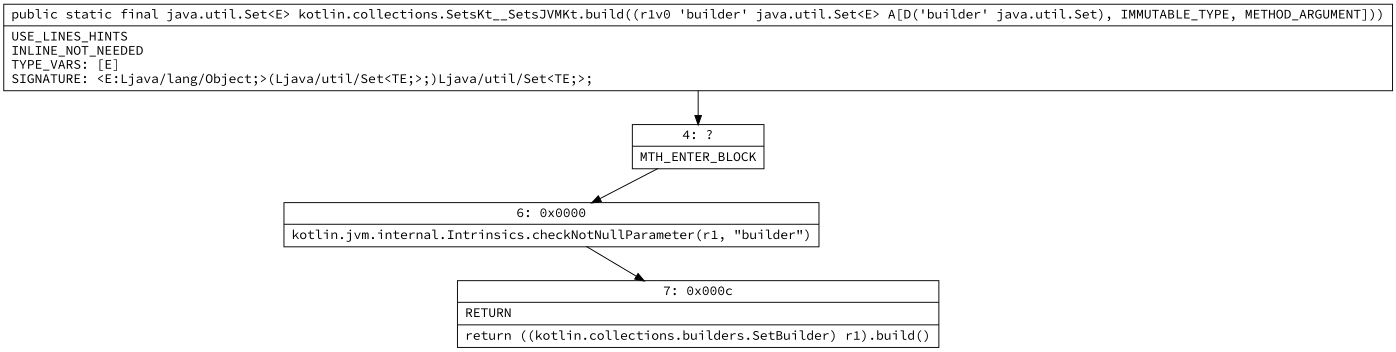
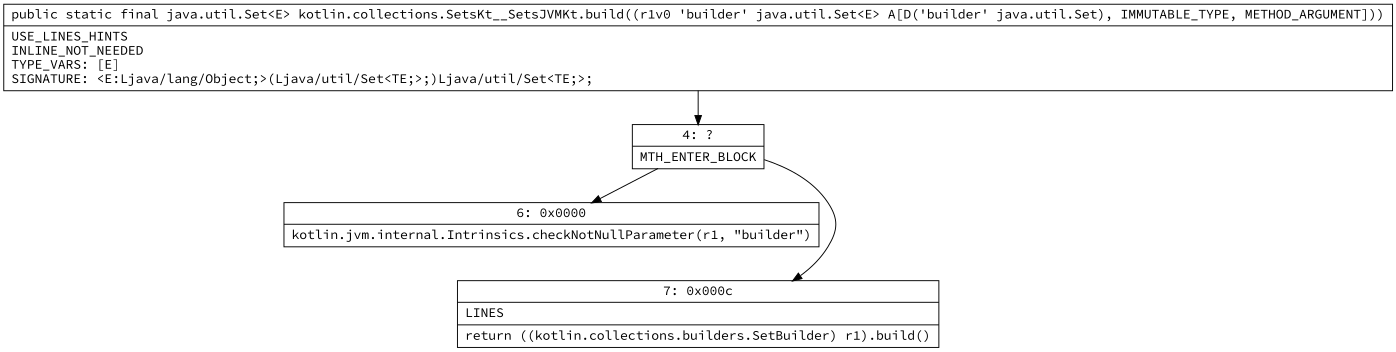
(611, 261) -> (830, 207)
(488, 313) -> (485, 313)
